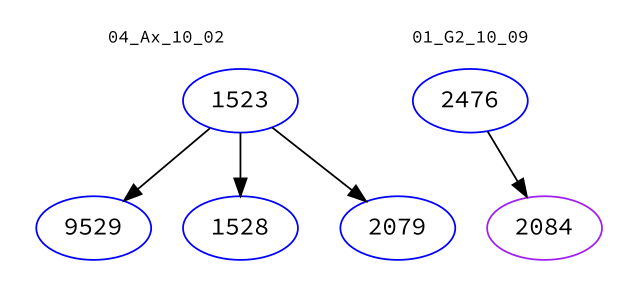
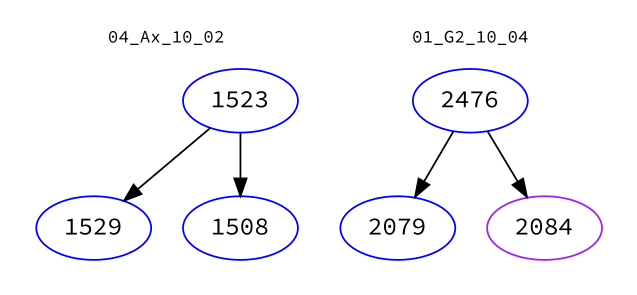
(471, 38) -> (471, 38)
(302, 151) -> (439, 156)
(94, 228) -> (94, 228)
(240, 228) -> (240, 228)
